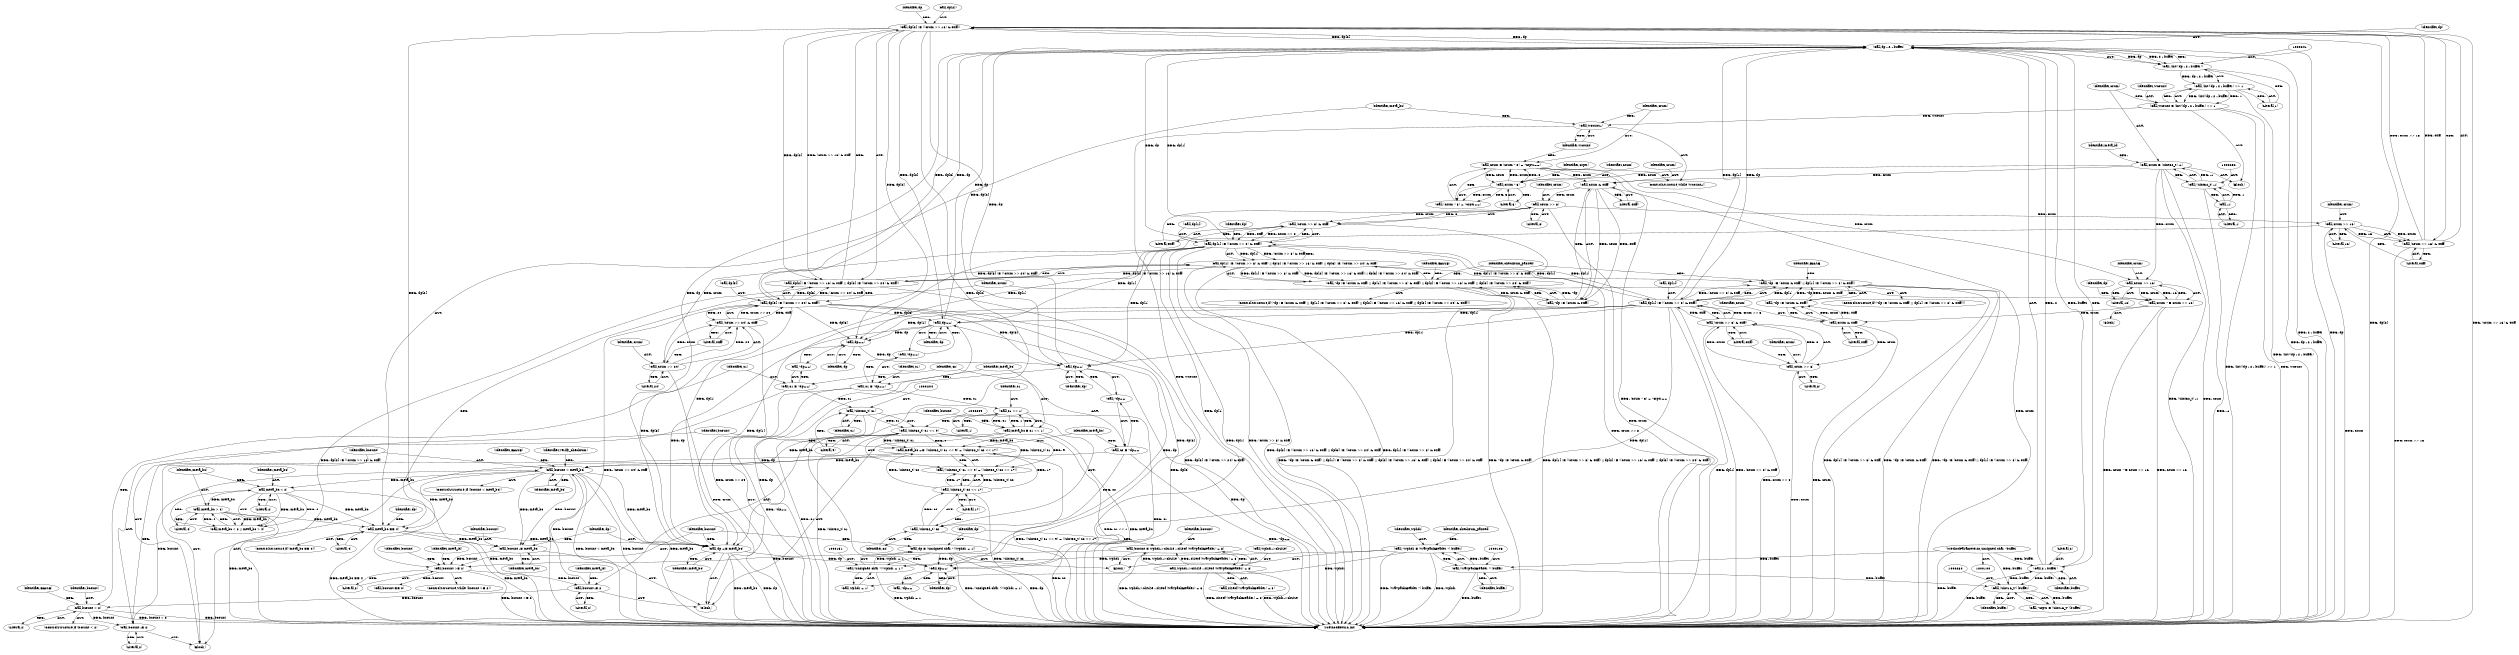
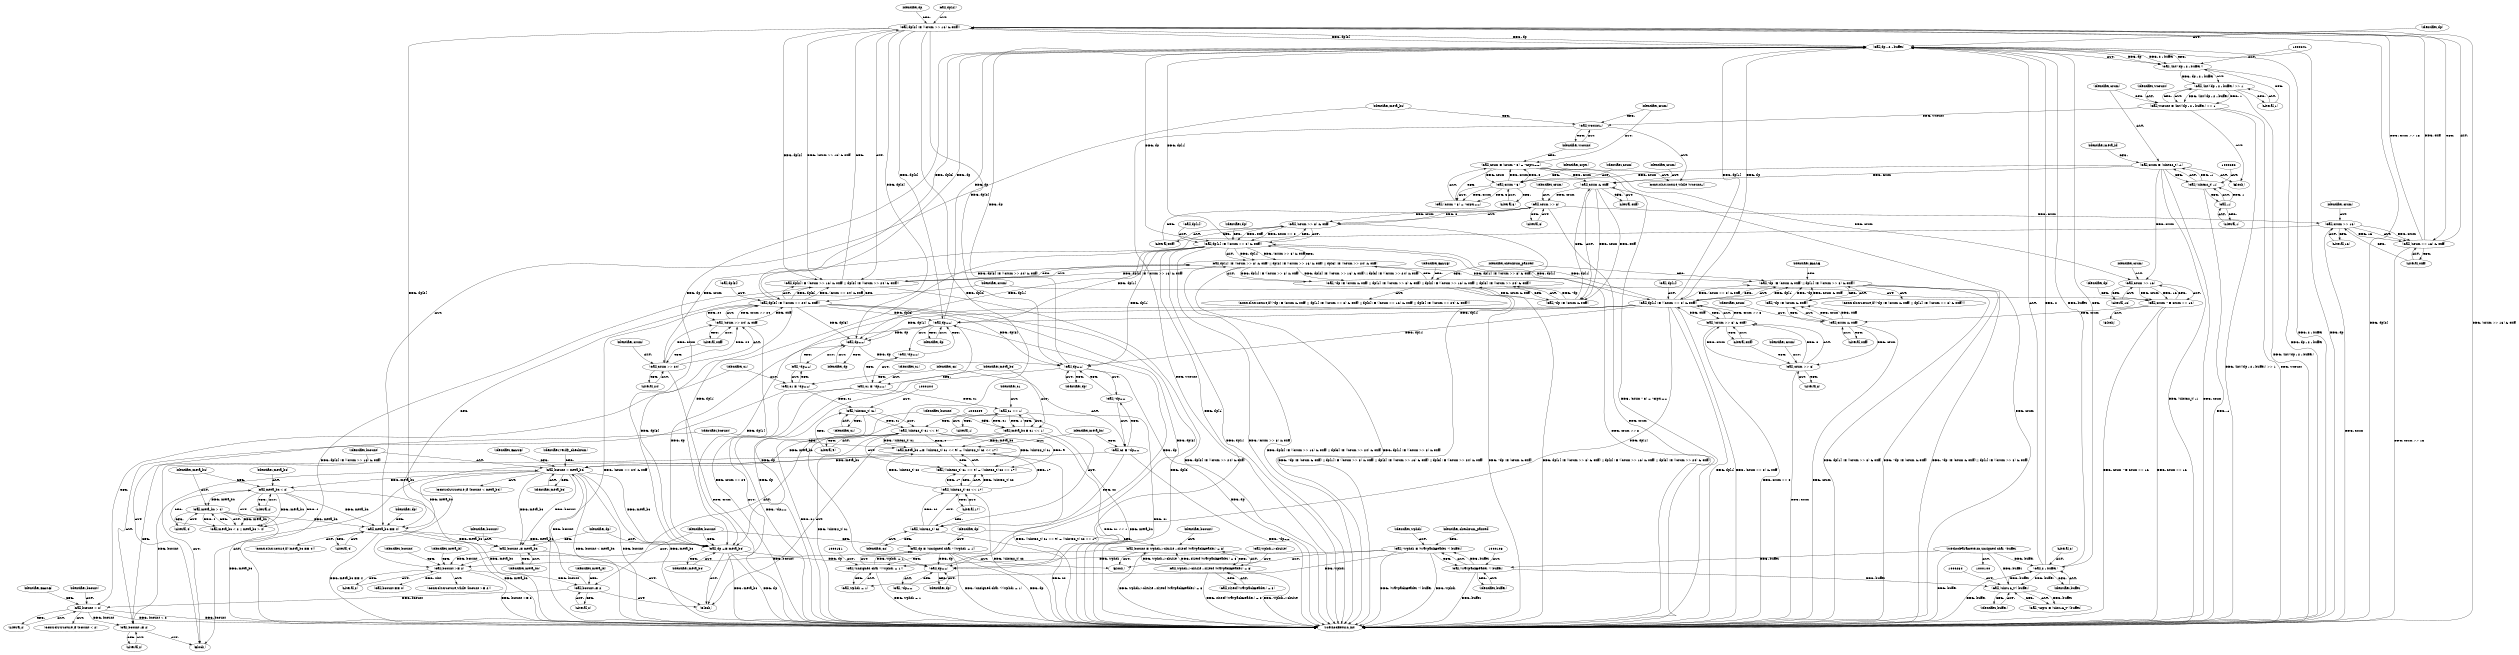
(433, 579) -> (433, 579)
